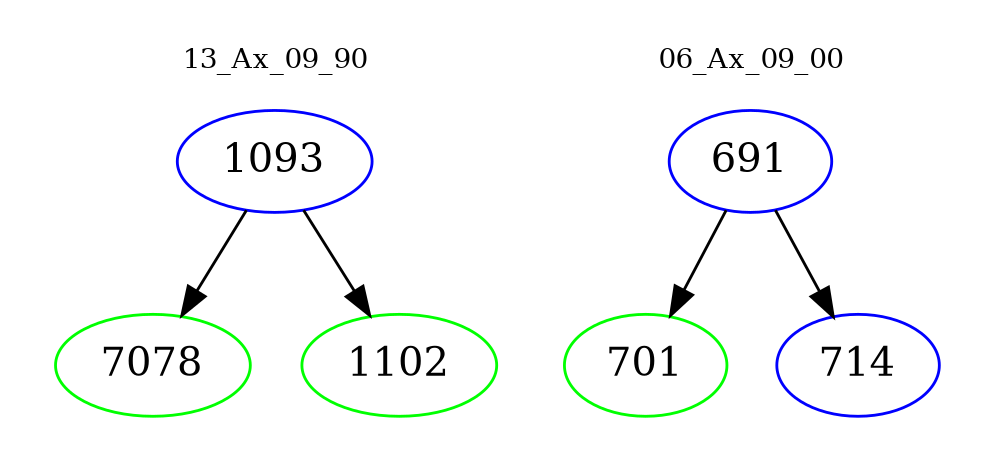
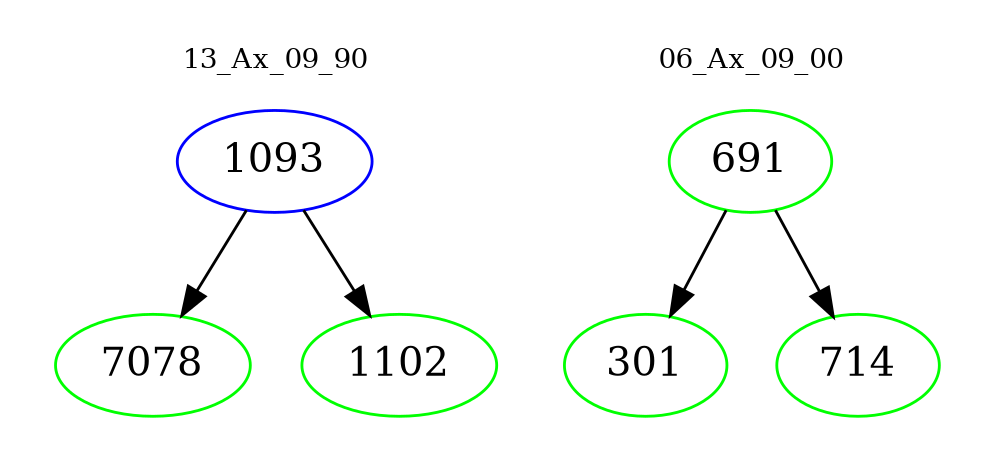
(750, 161) -> (750, 161)
(646, 365) -> (646, 365)
(858, 365) -> (858, 365)
